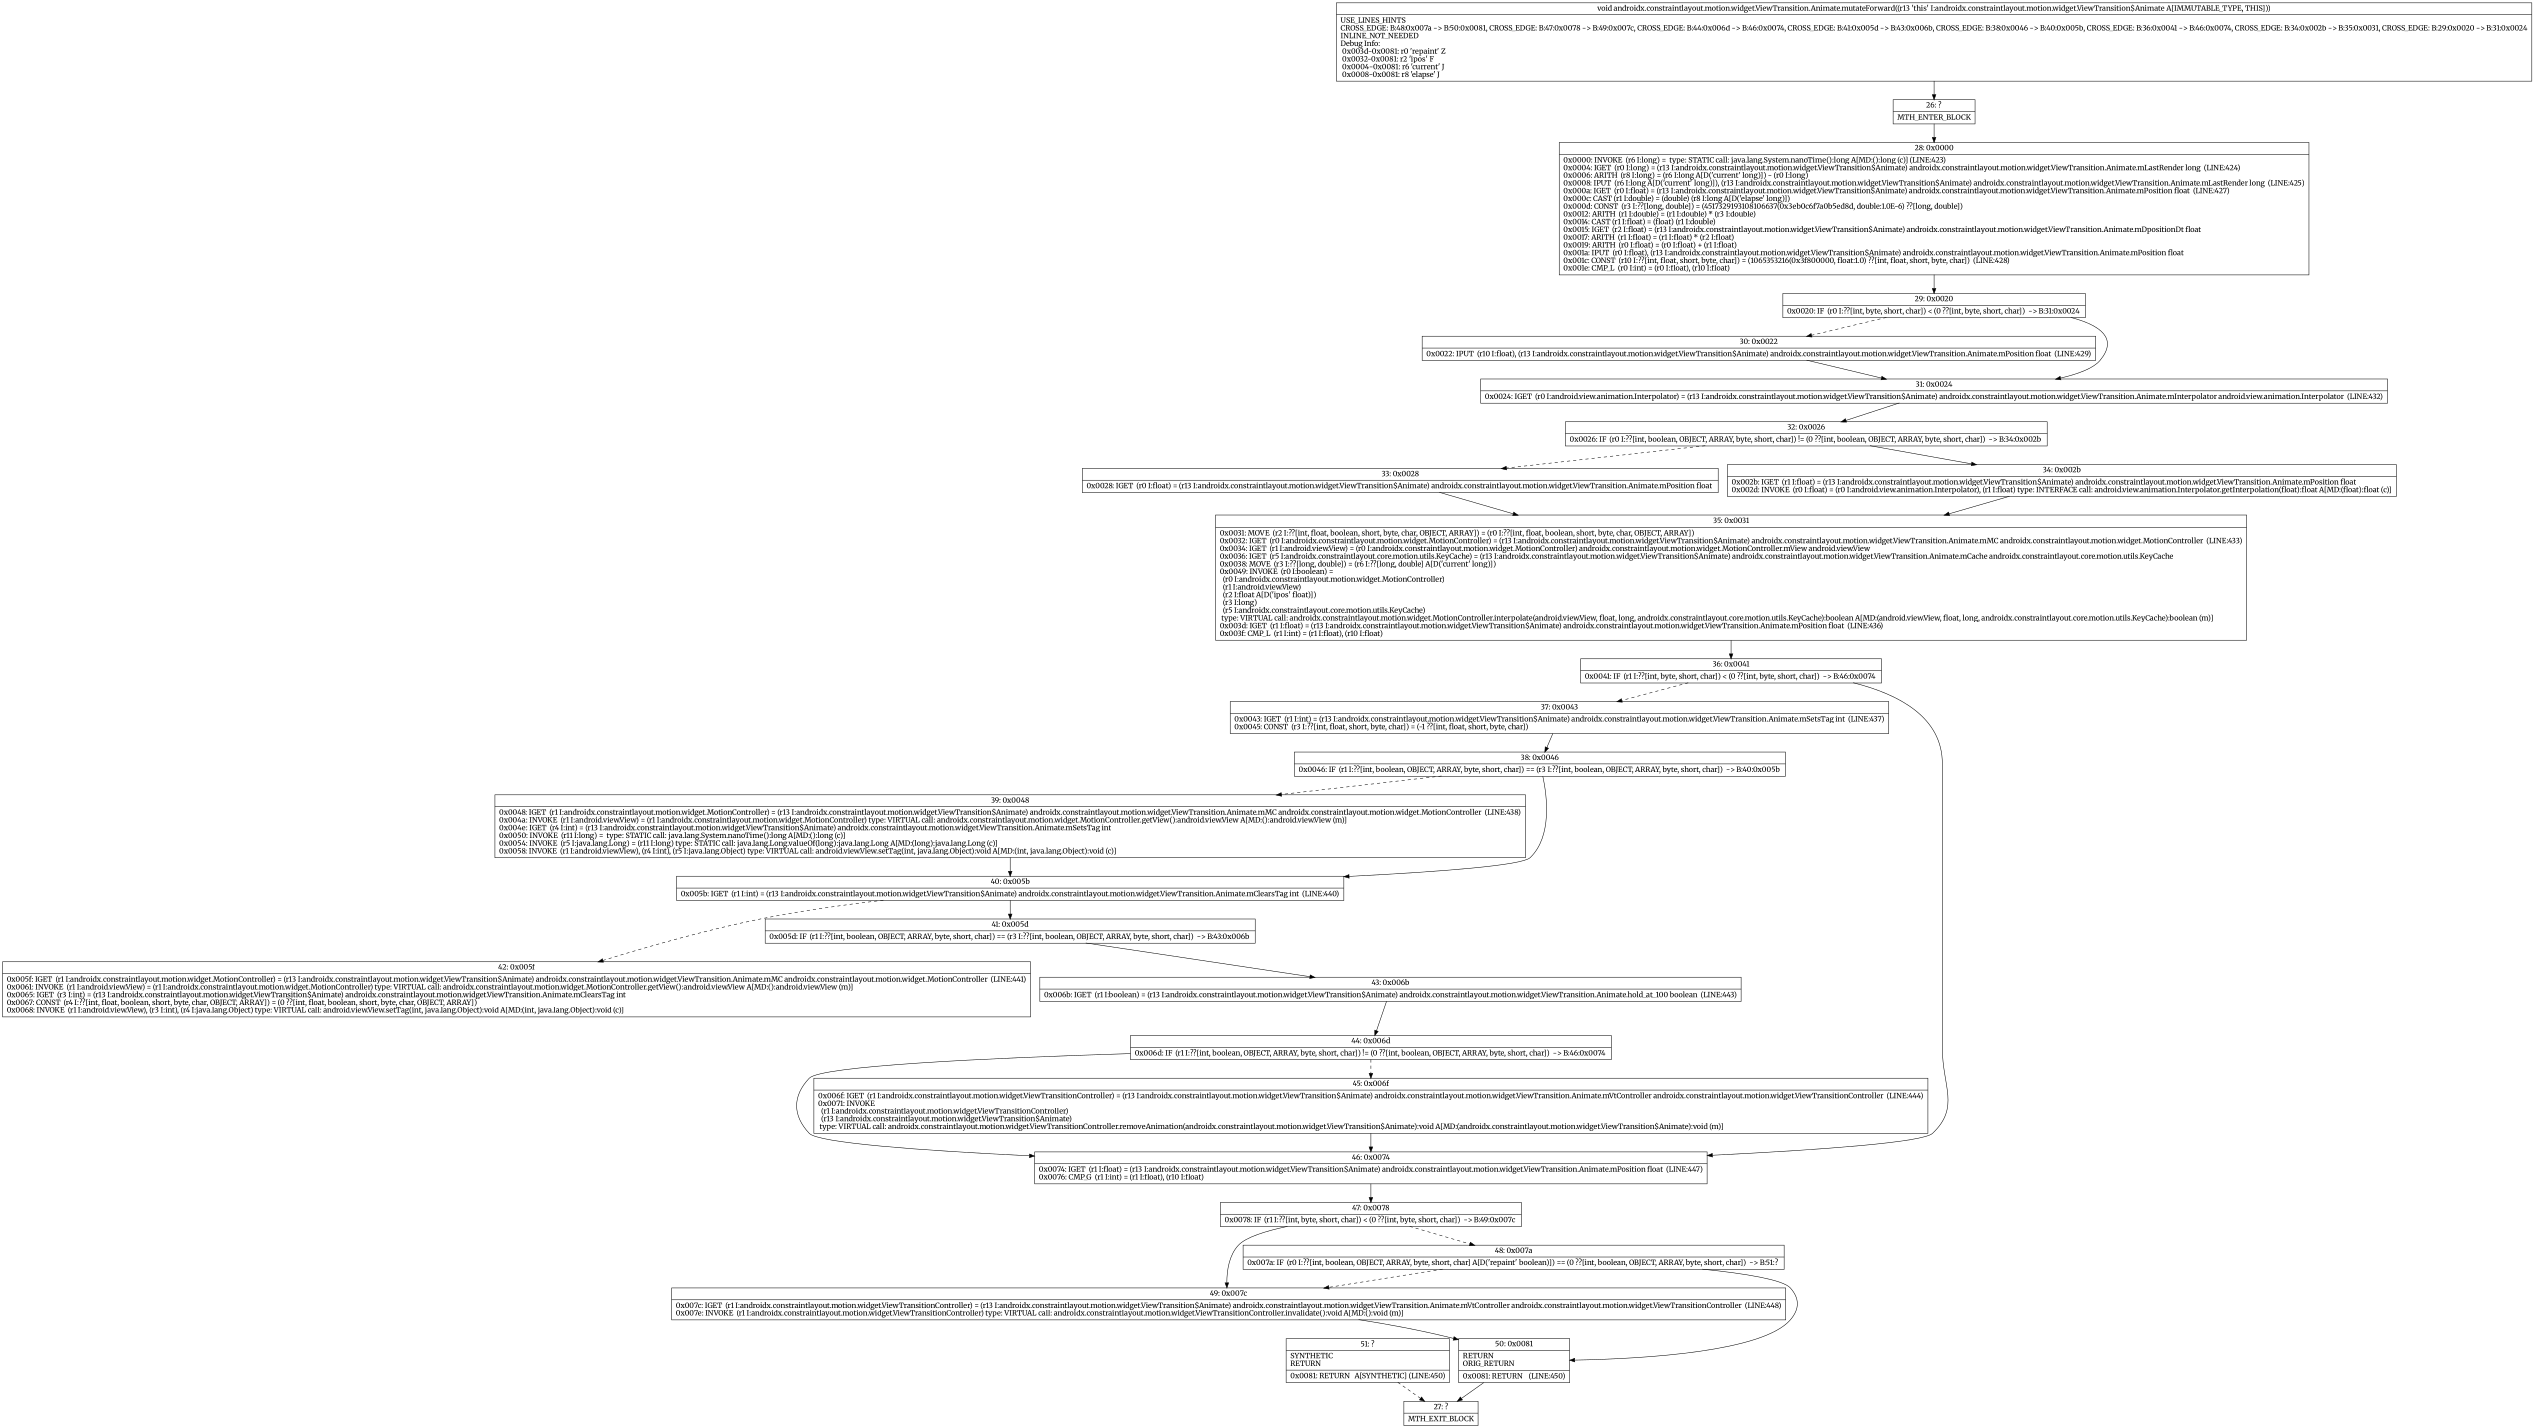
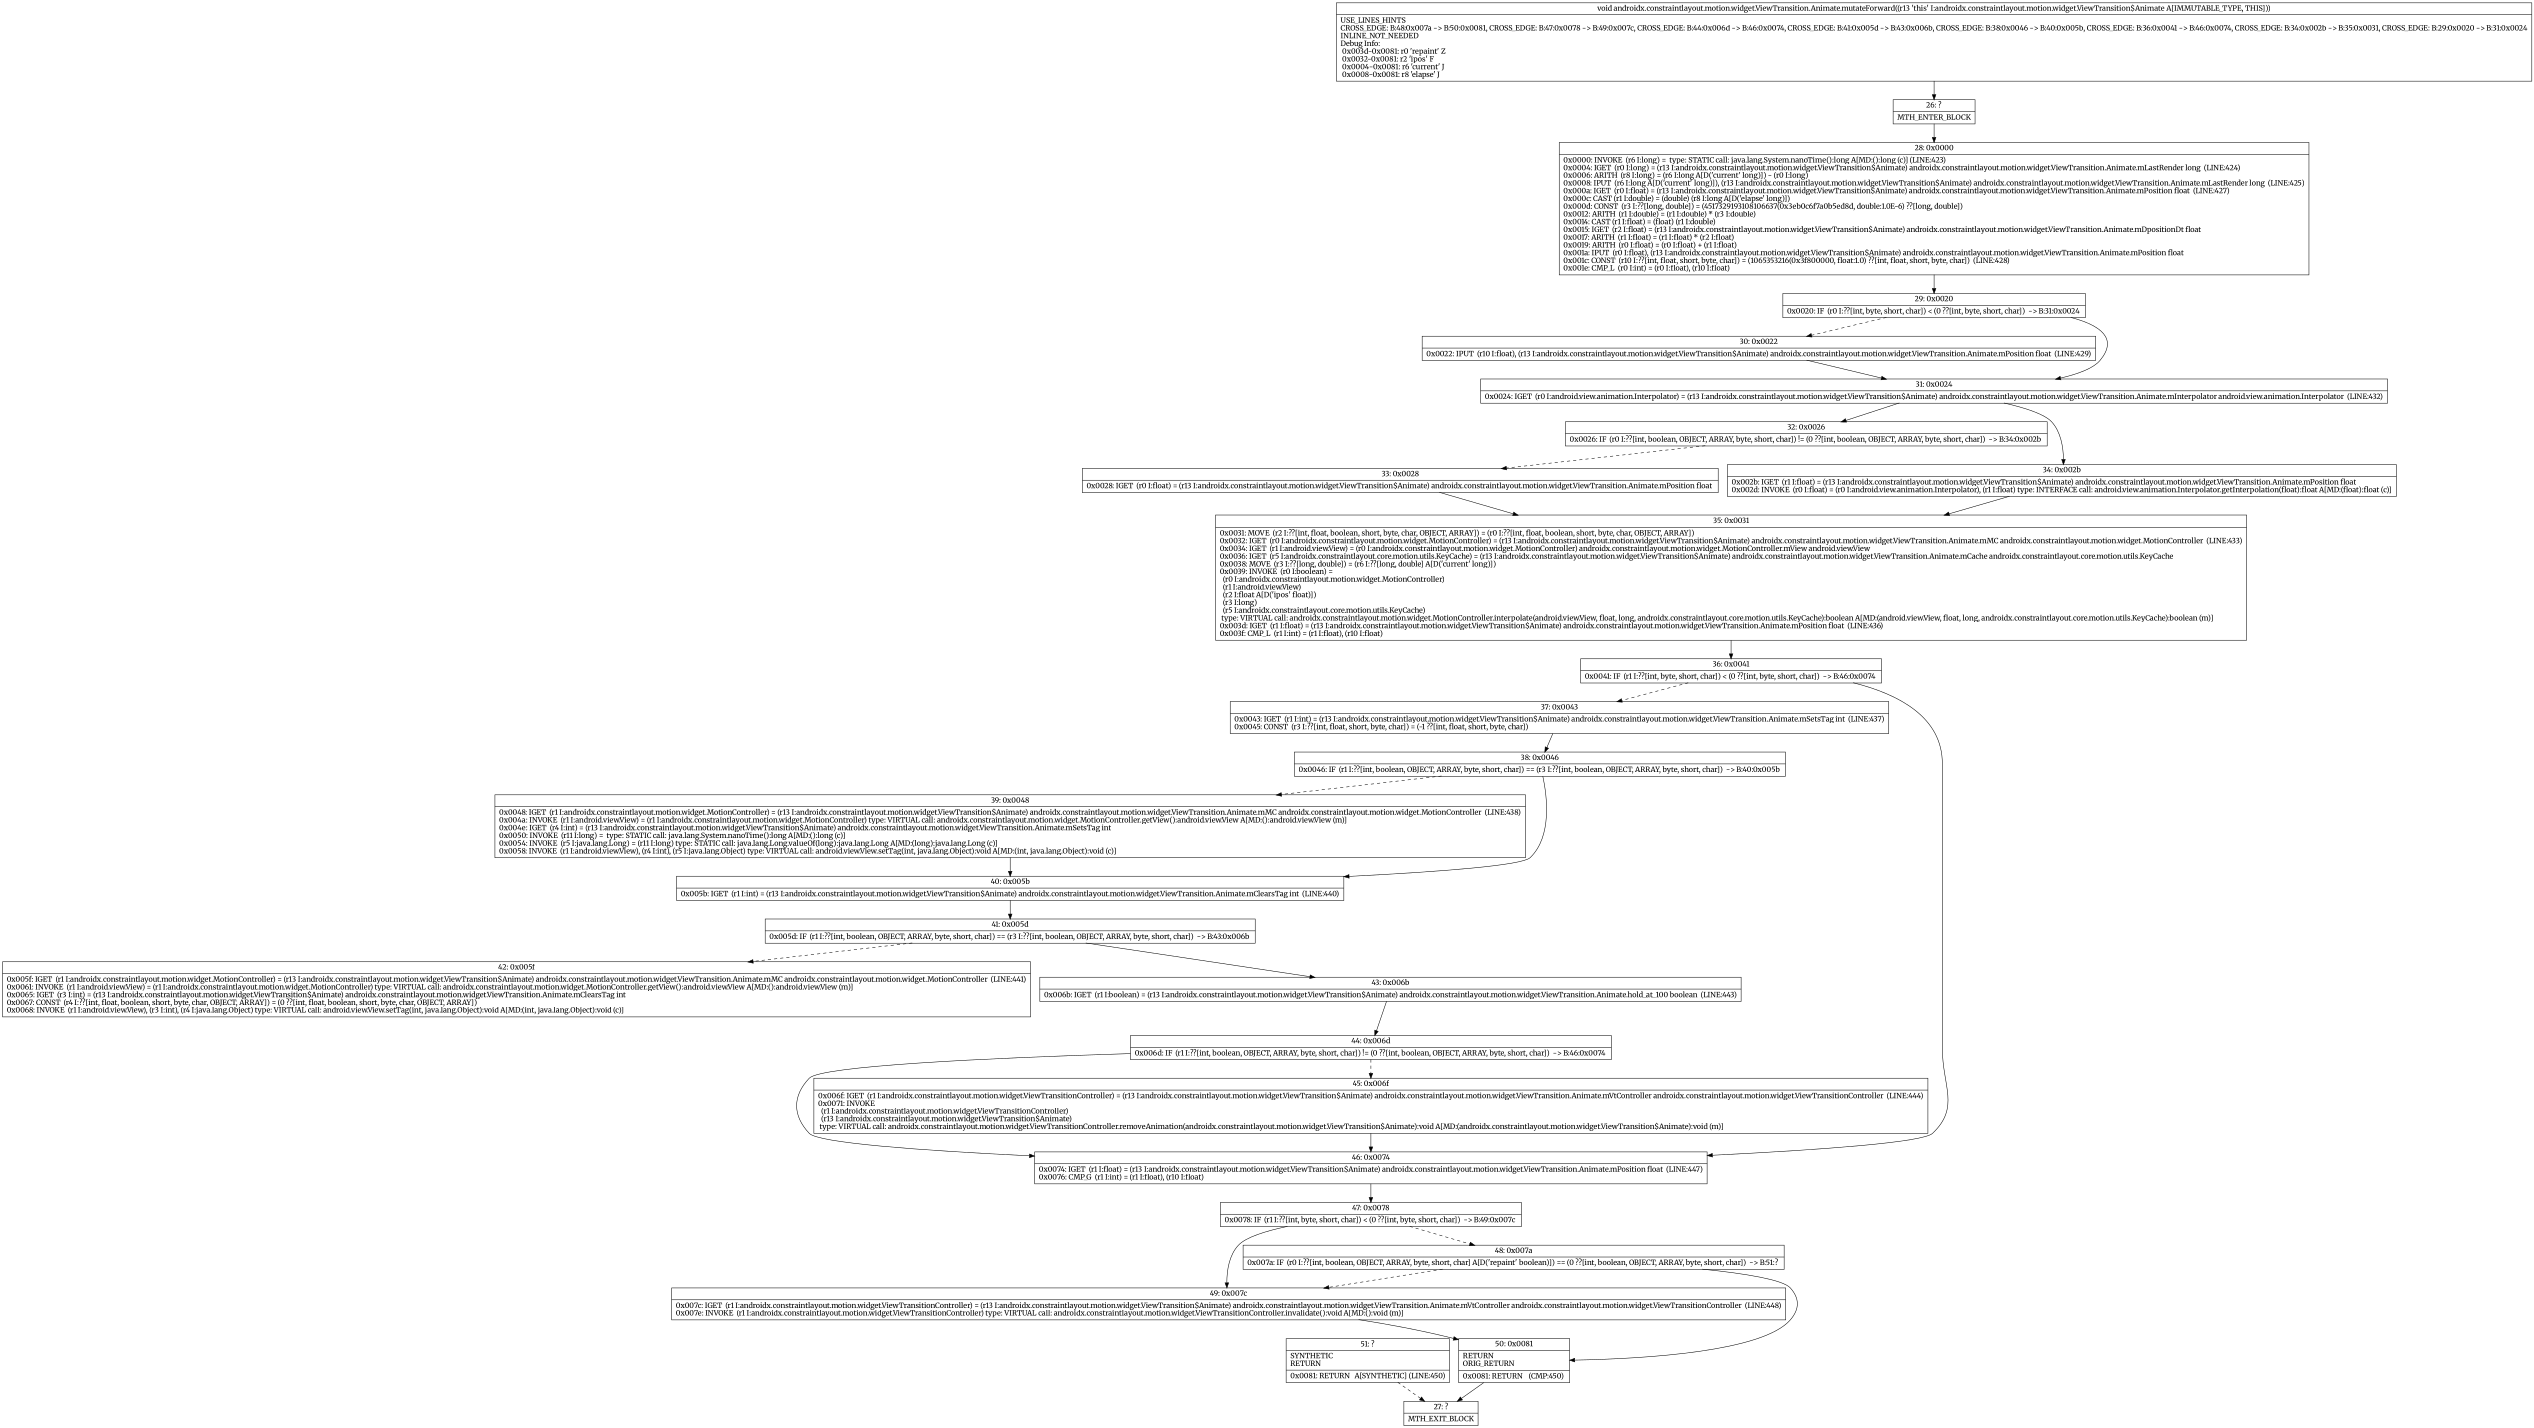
(1921, 455) -> (2047, 418)
(1277, 572) -> (1277, 572)
(742, 923) -> (833, 952)
(1514, 1376) -> (1513, 1376)
